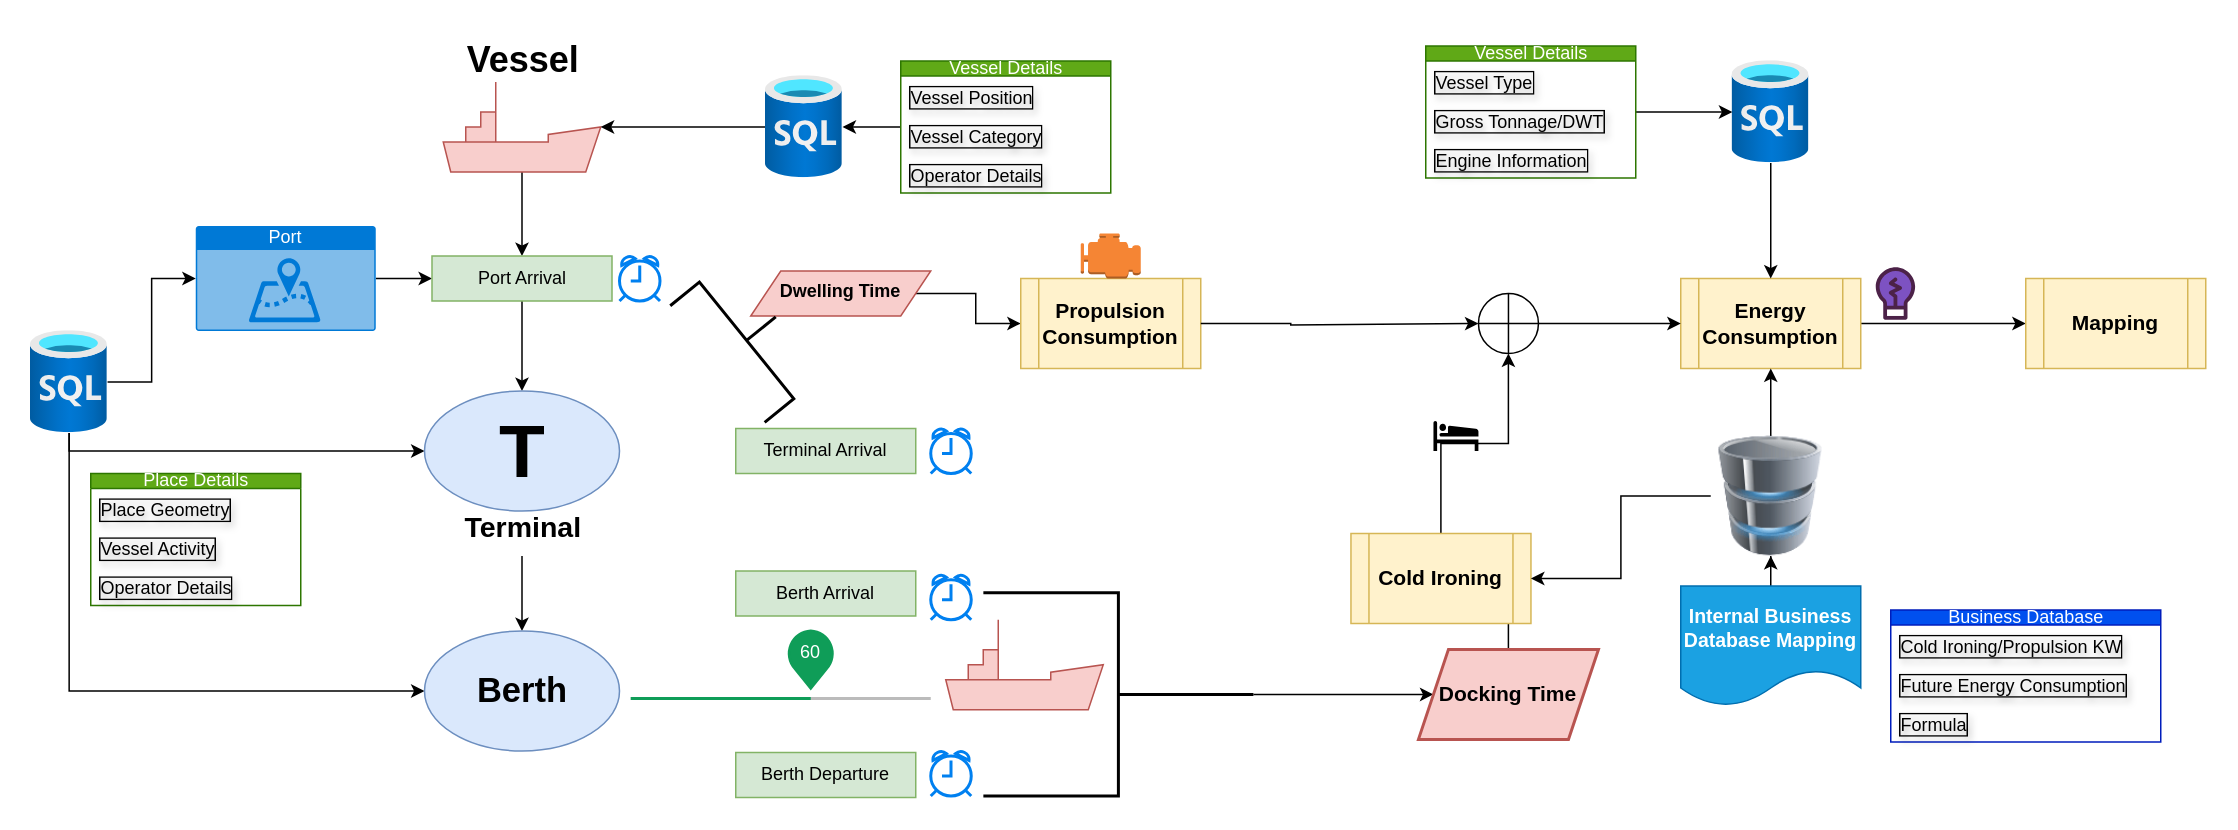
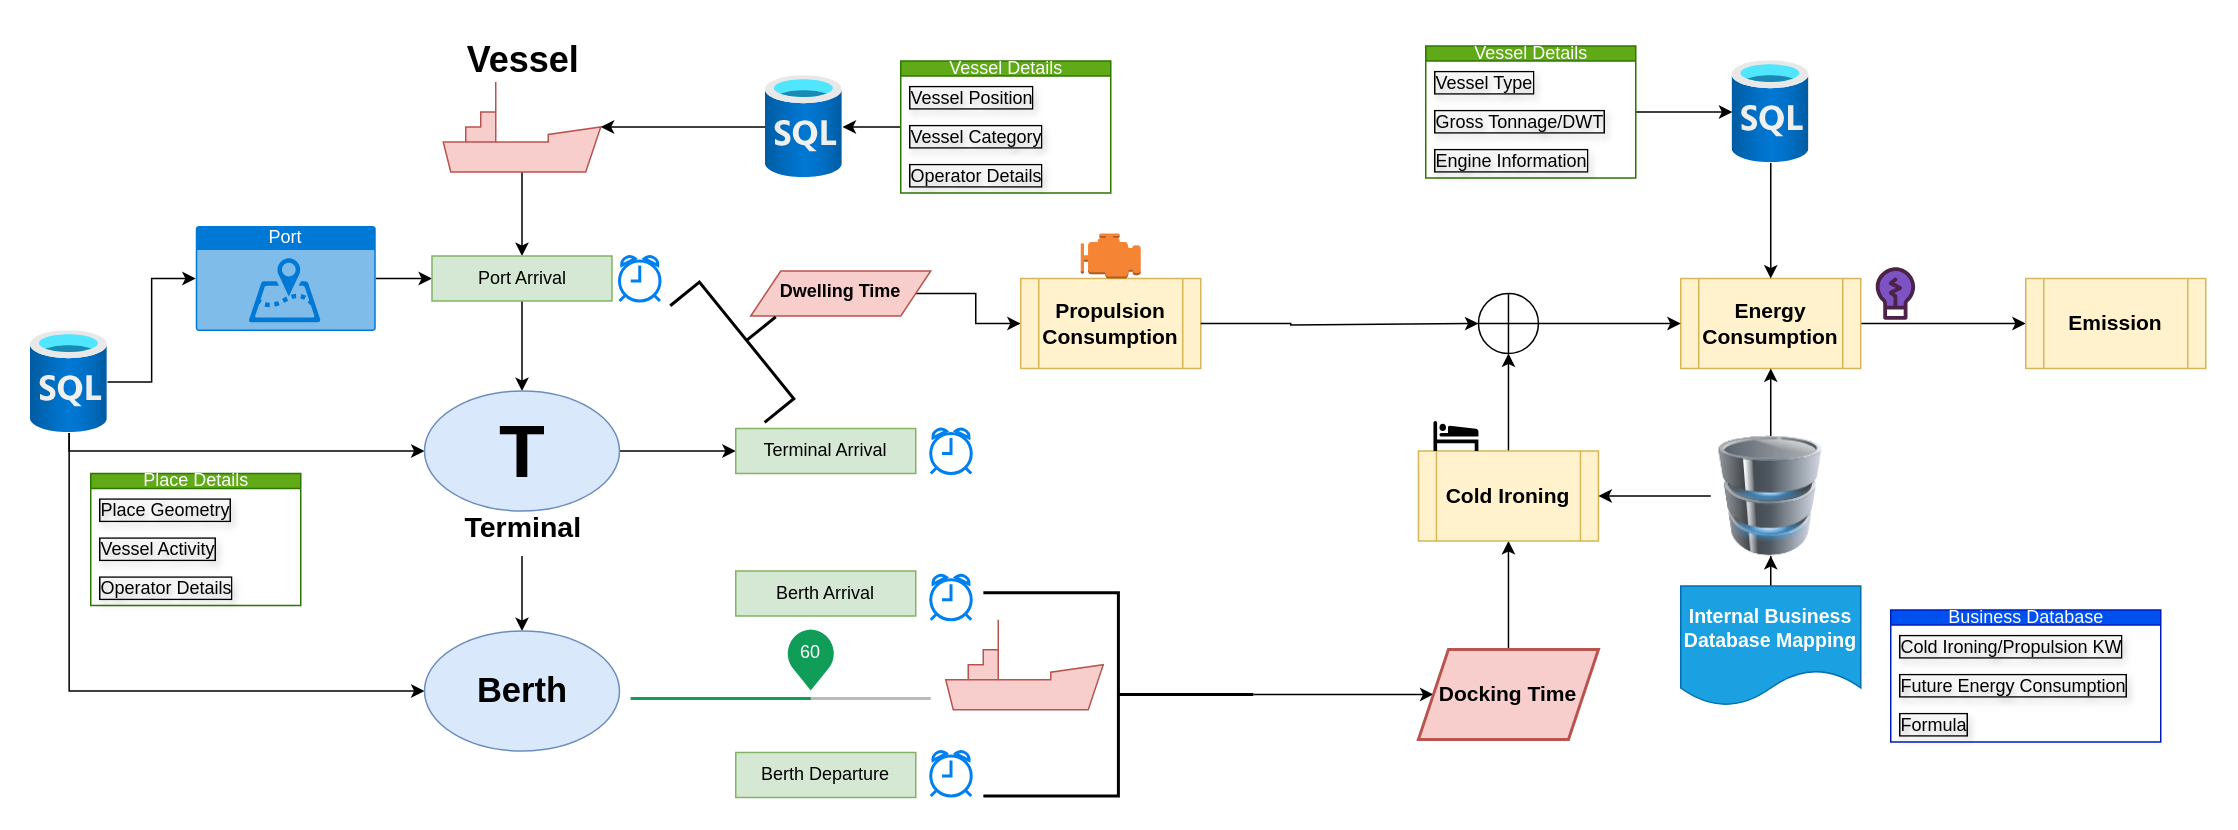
(2116, 323) -> (2116, 323)
none -> (673, 451)
(1441, 578) -> (1508, 496)
